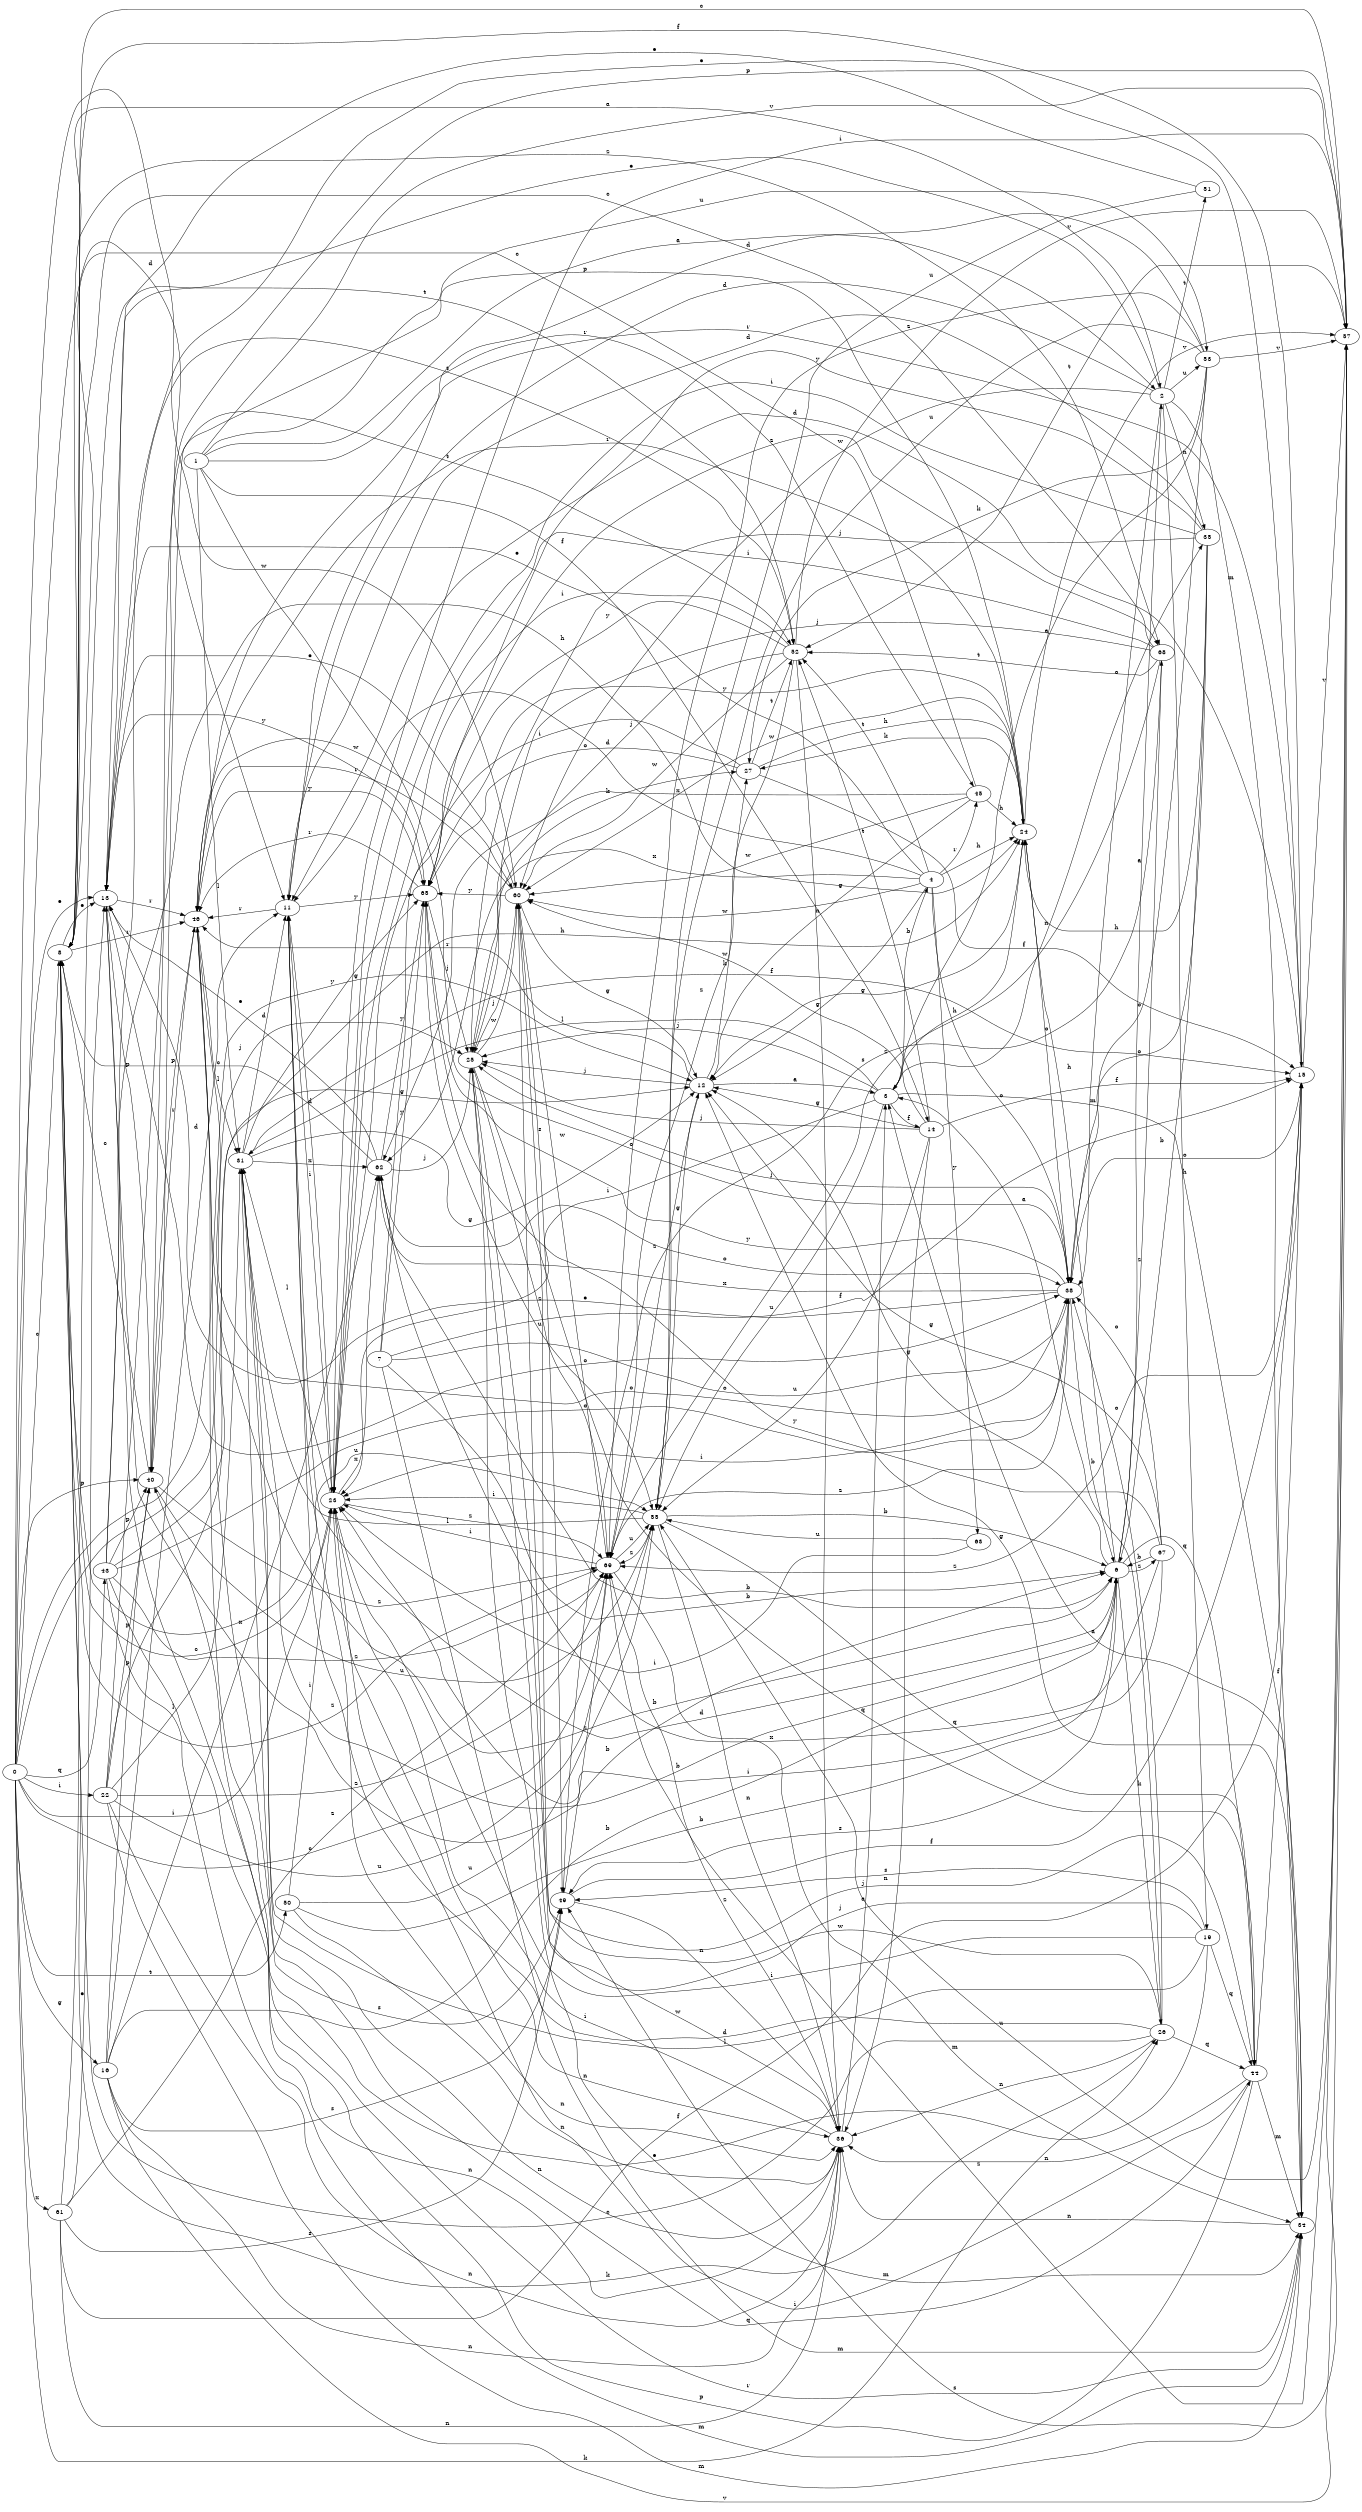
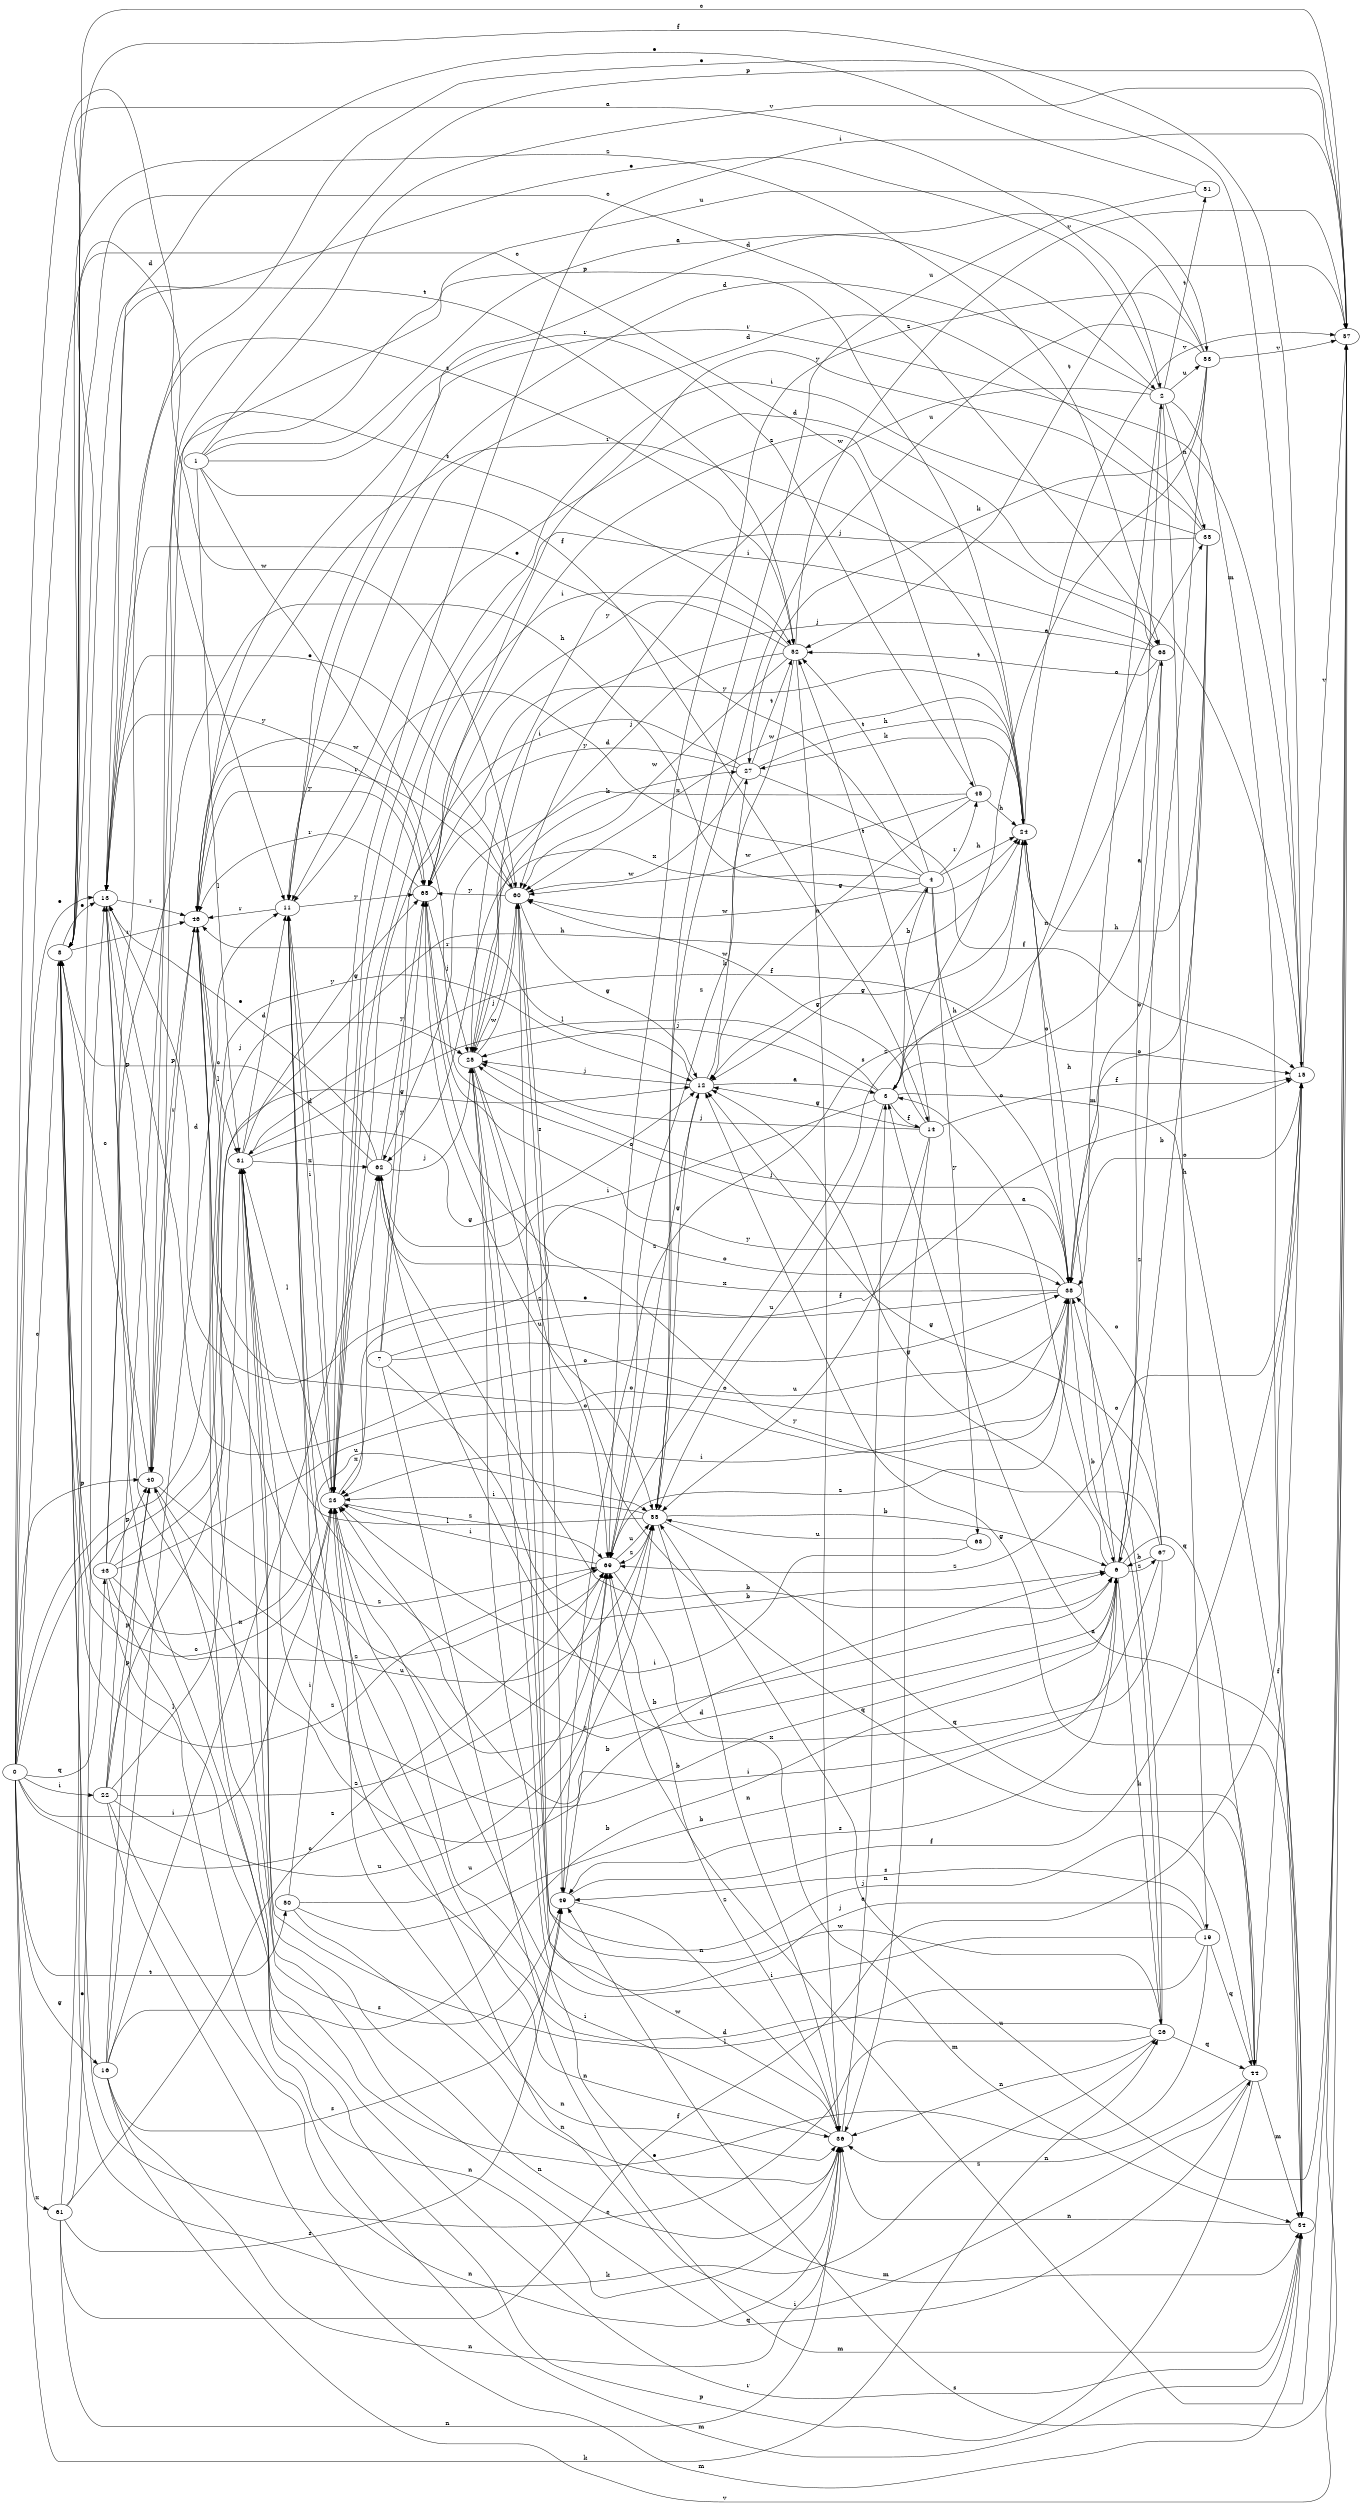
(585, 746) -> (585, 746)
(564, 1233) -> (656, 868)
